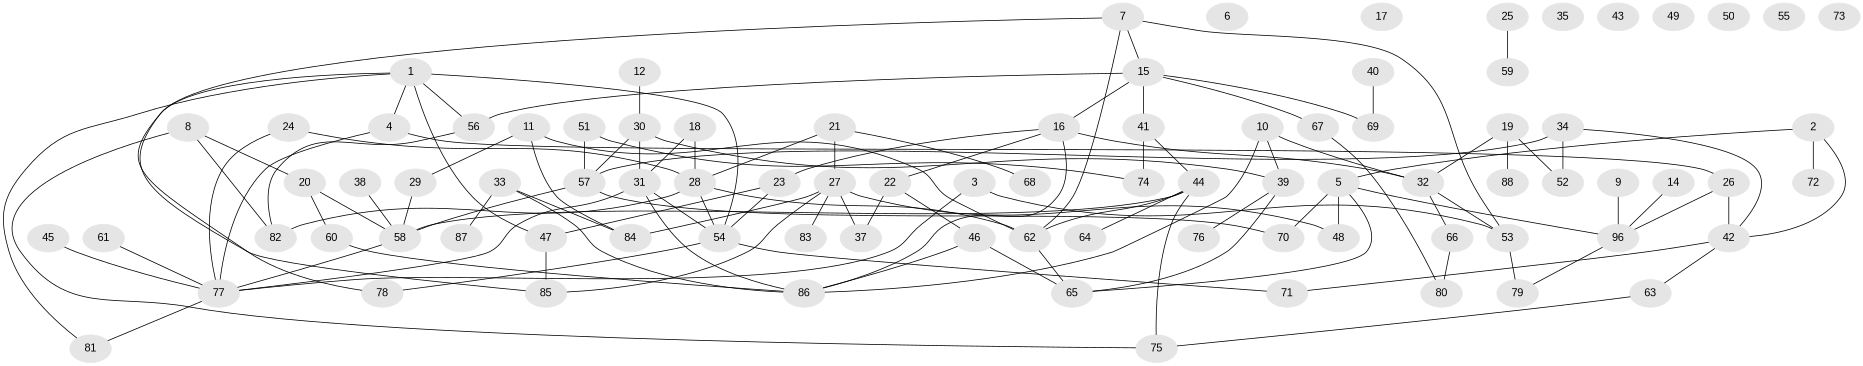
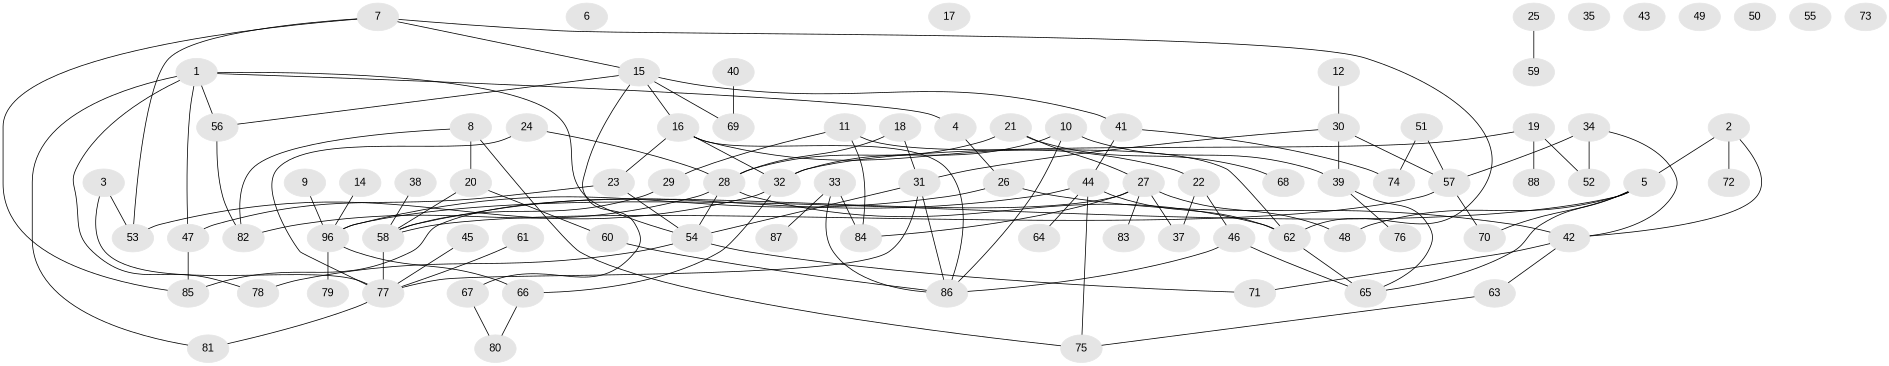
(262, 173) -> none
(1512, 263) -> none
none -> (463, 271)
